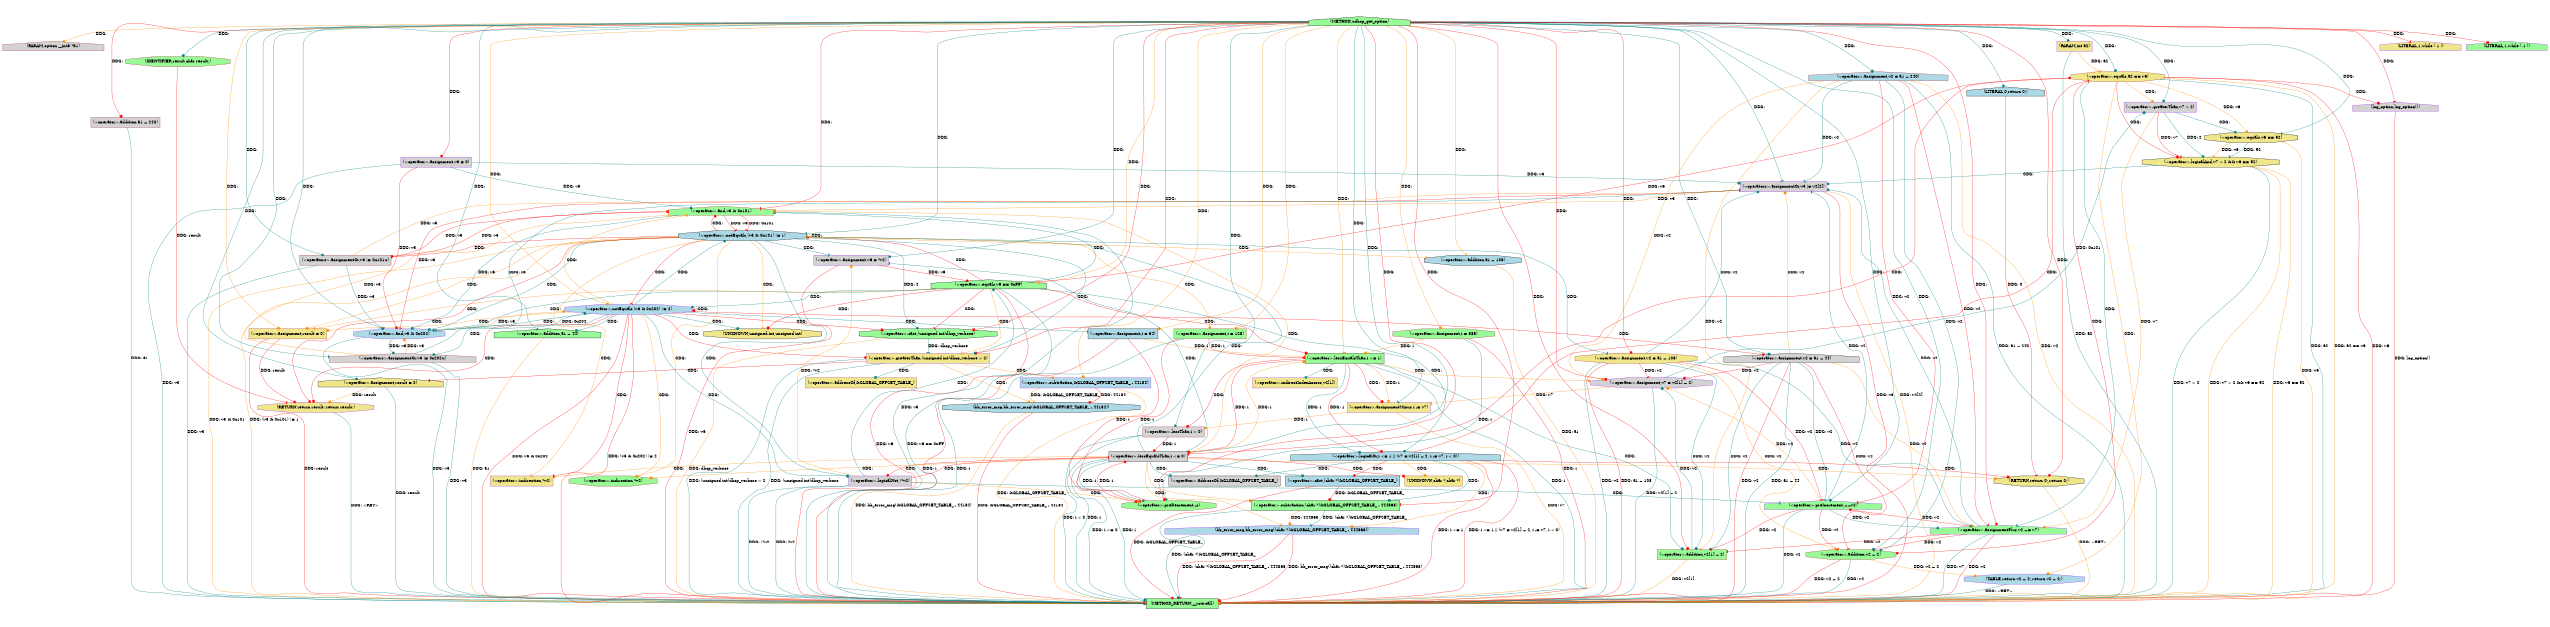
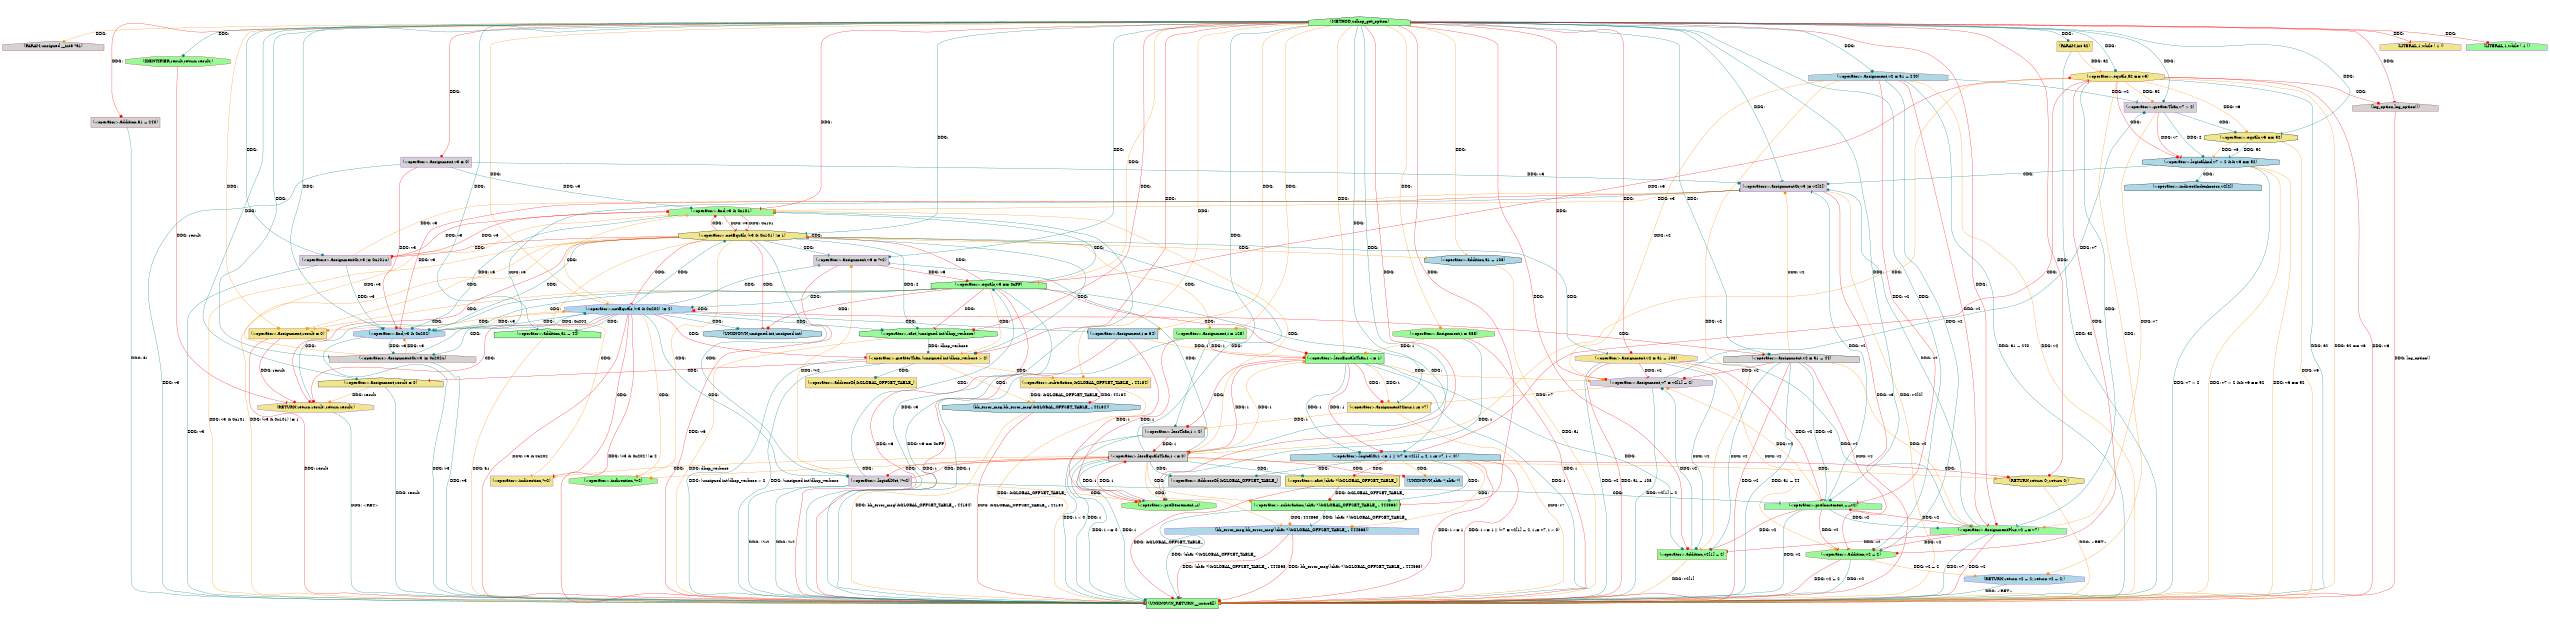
(53, 46) -> (53, 46)
(2075, 46) -> (2075, 46)
(178, 61) -> (178, 61)
(2006, 92) -> none
(2151, 92) -> (2151, 92)
(2395, 107) -> (2395, 107)
(1822, 127) -> (2043, 86)
(2211, 162) -> (2211, 162)
none -> (2193, 187)
(1171, 199) -> (1171, 199)
(742, 236) -> (742, 236)
(481, 248) -> (481, 248)
(2089, 248) -> (2089, 248)
(345, 260) -> (345, 260)
none -> (740, 281)
(763, 282) -> (763, 282)
(1717, 282) -> none
none -> (586, 295)
(1683, 299) -> (1683, 299)
(771, 321) -> (771, 321)
(763, 334) -> (763, 334)
(928, 345) -> (928, 345)
(1636, 358) -> (1636, 358)
(1085, 383) -> (1085, 383)
(1295, 383) -> none
(1173, 432) -> (1173, 432)
(1631, 457) -> (1631, 457)
(1343, 481) -> (1343, 481)
(1434, 481) -> (1434, 481)
(2024, 579) -> (2024, 579)
(1182, 604) -> (1182, 604)
